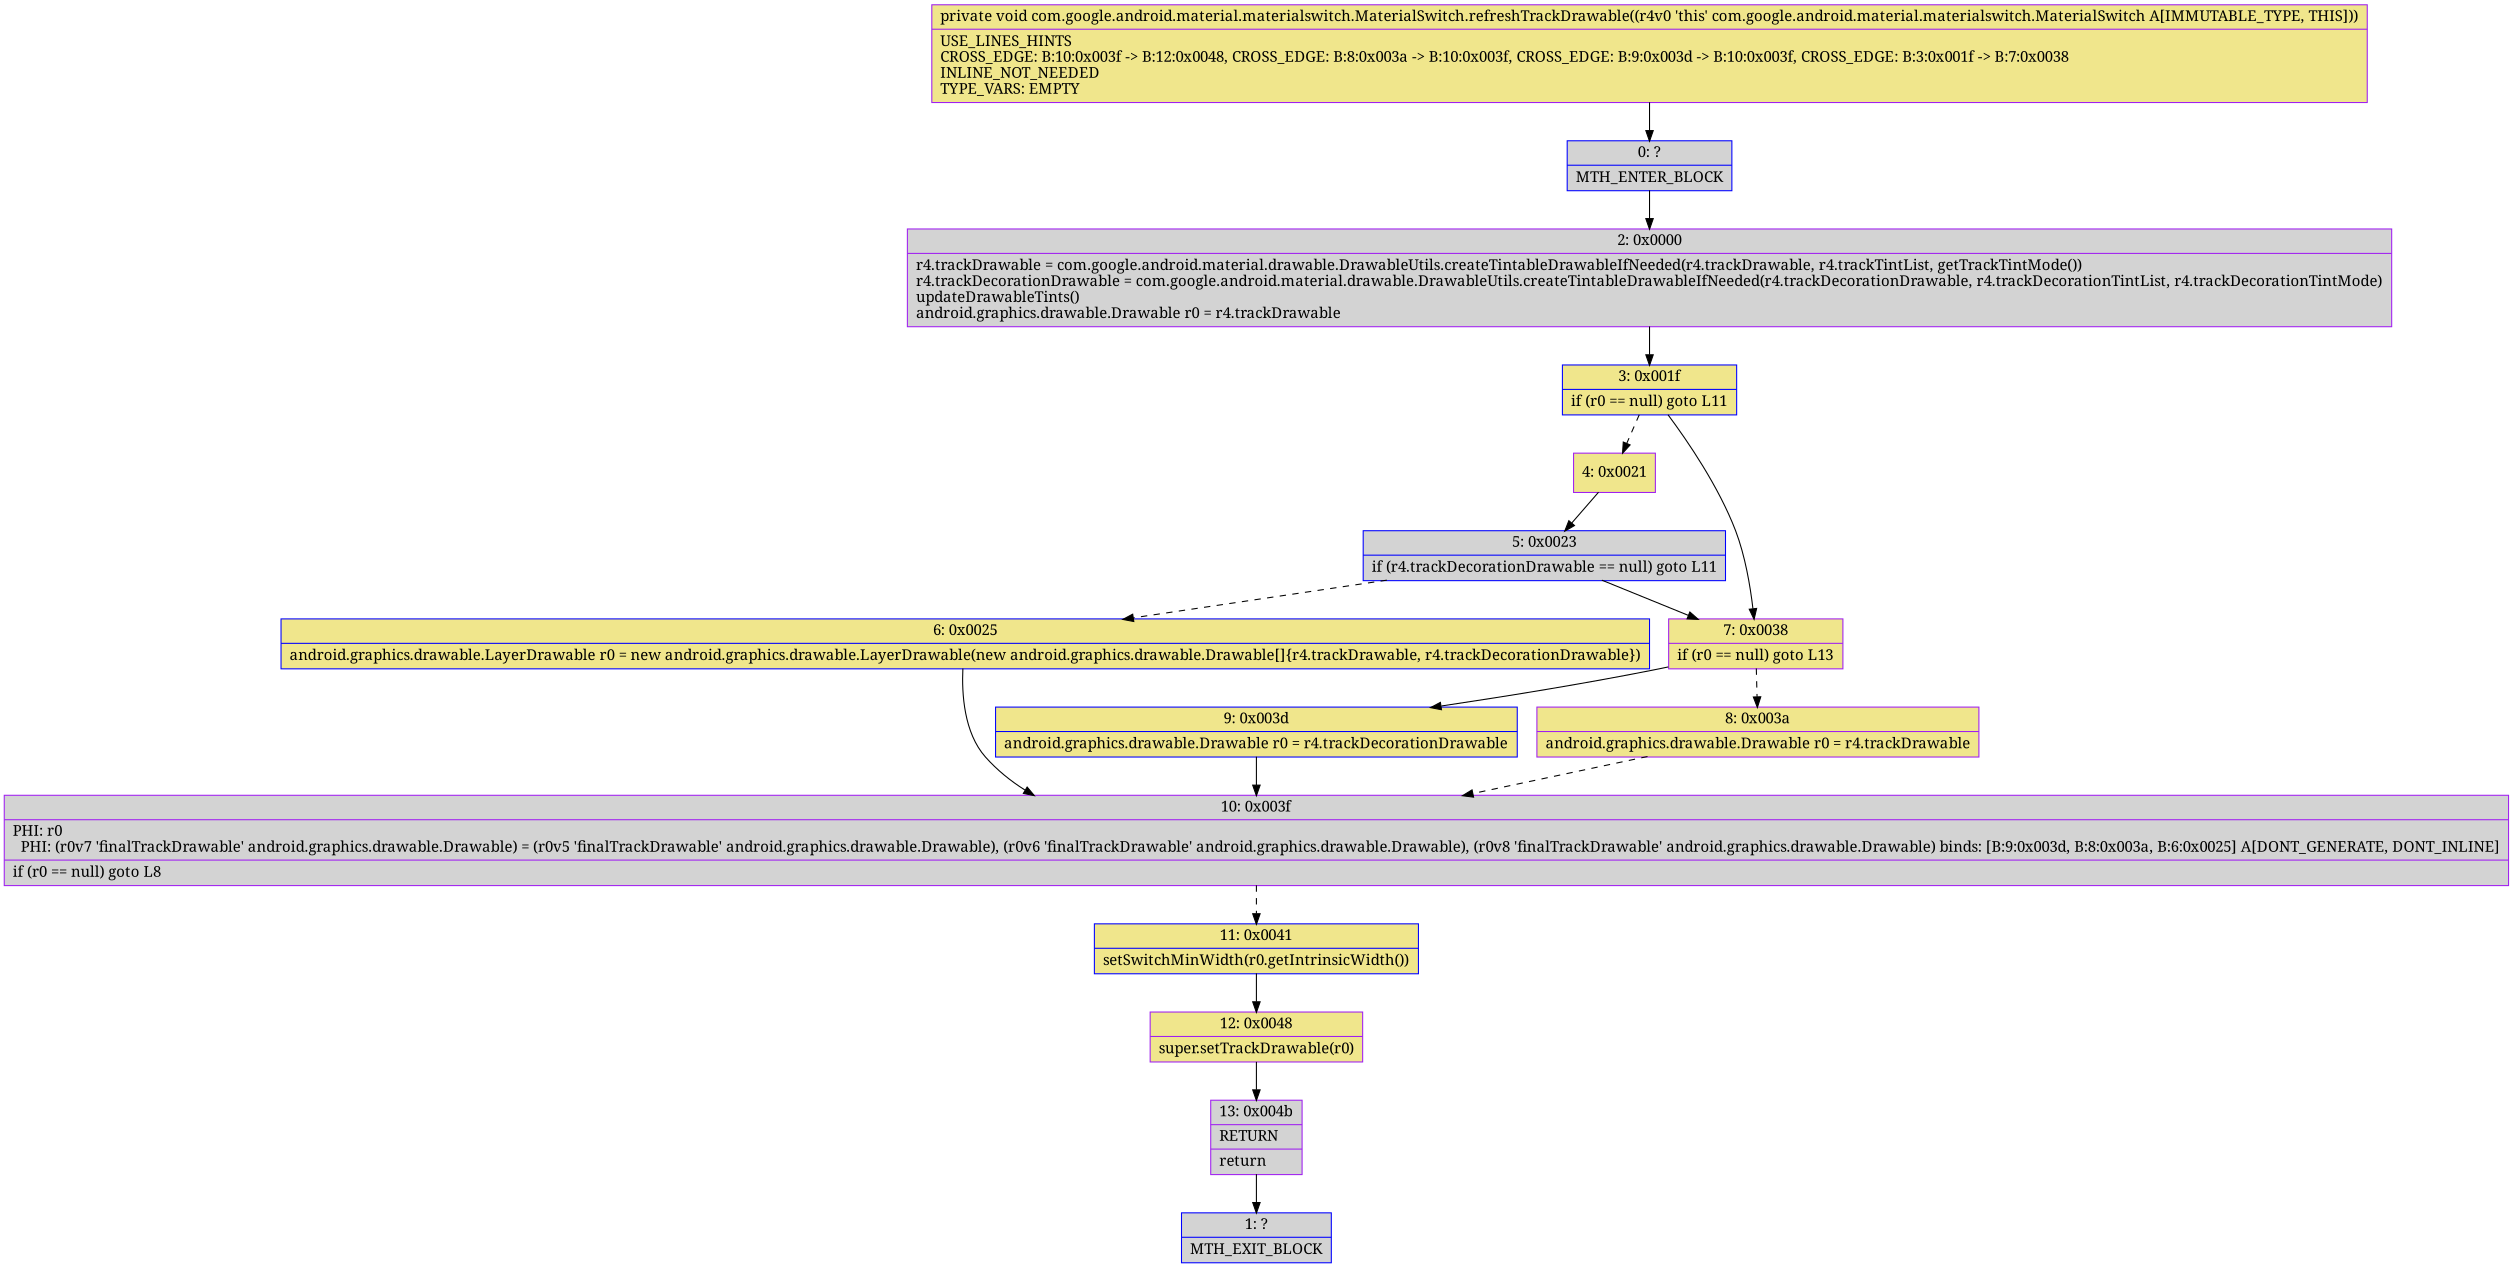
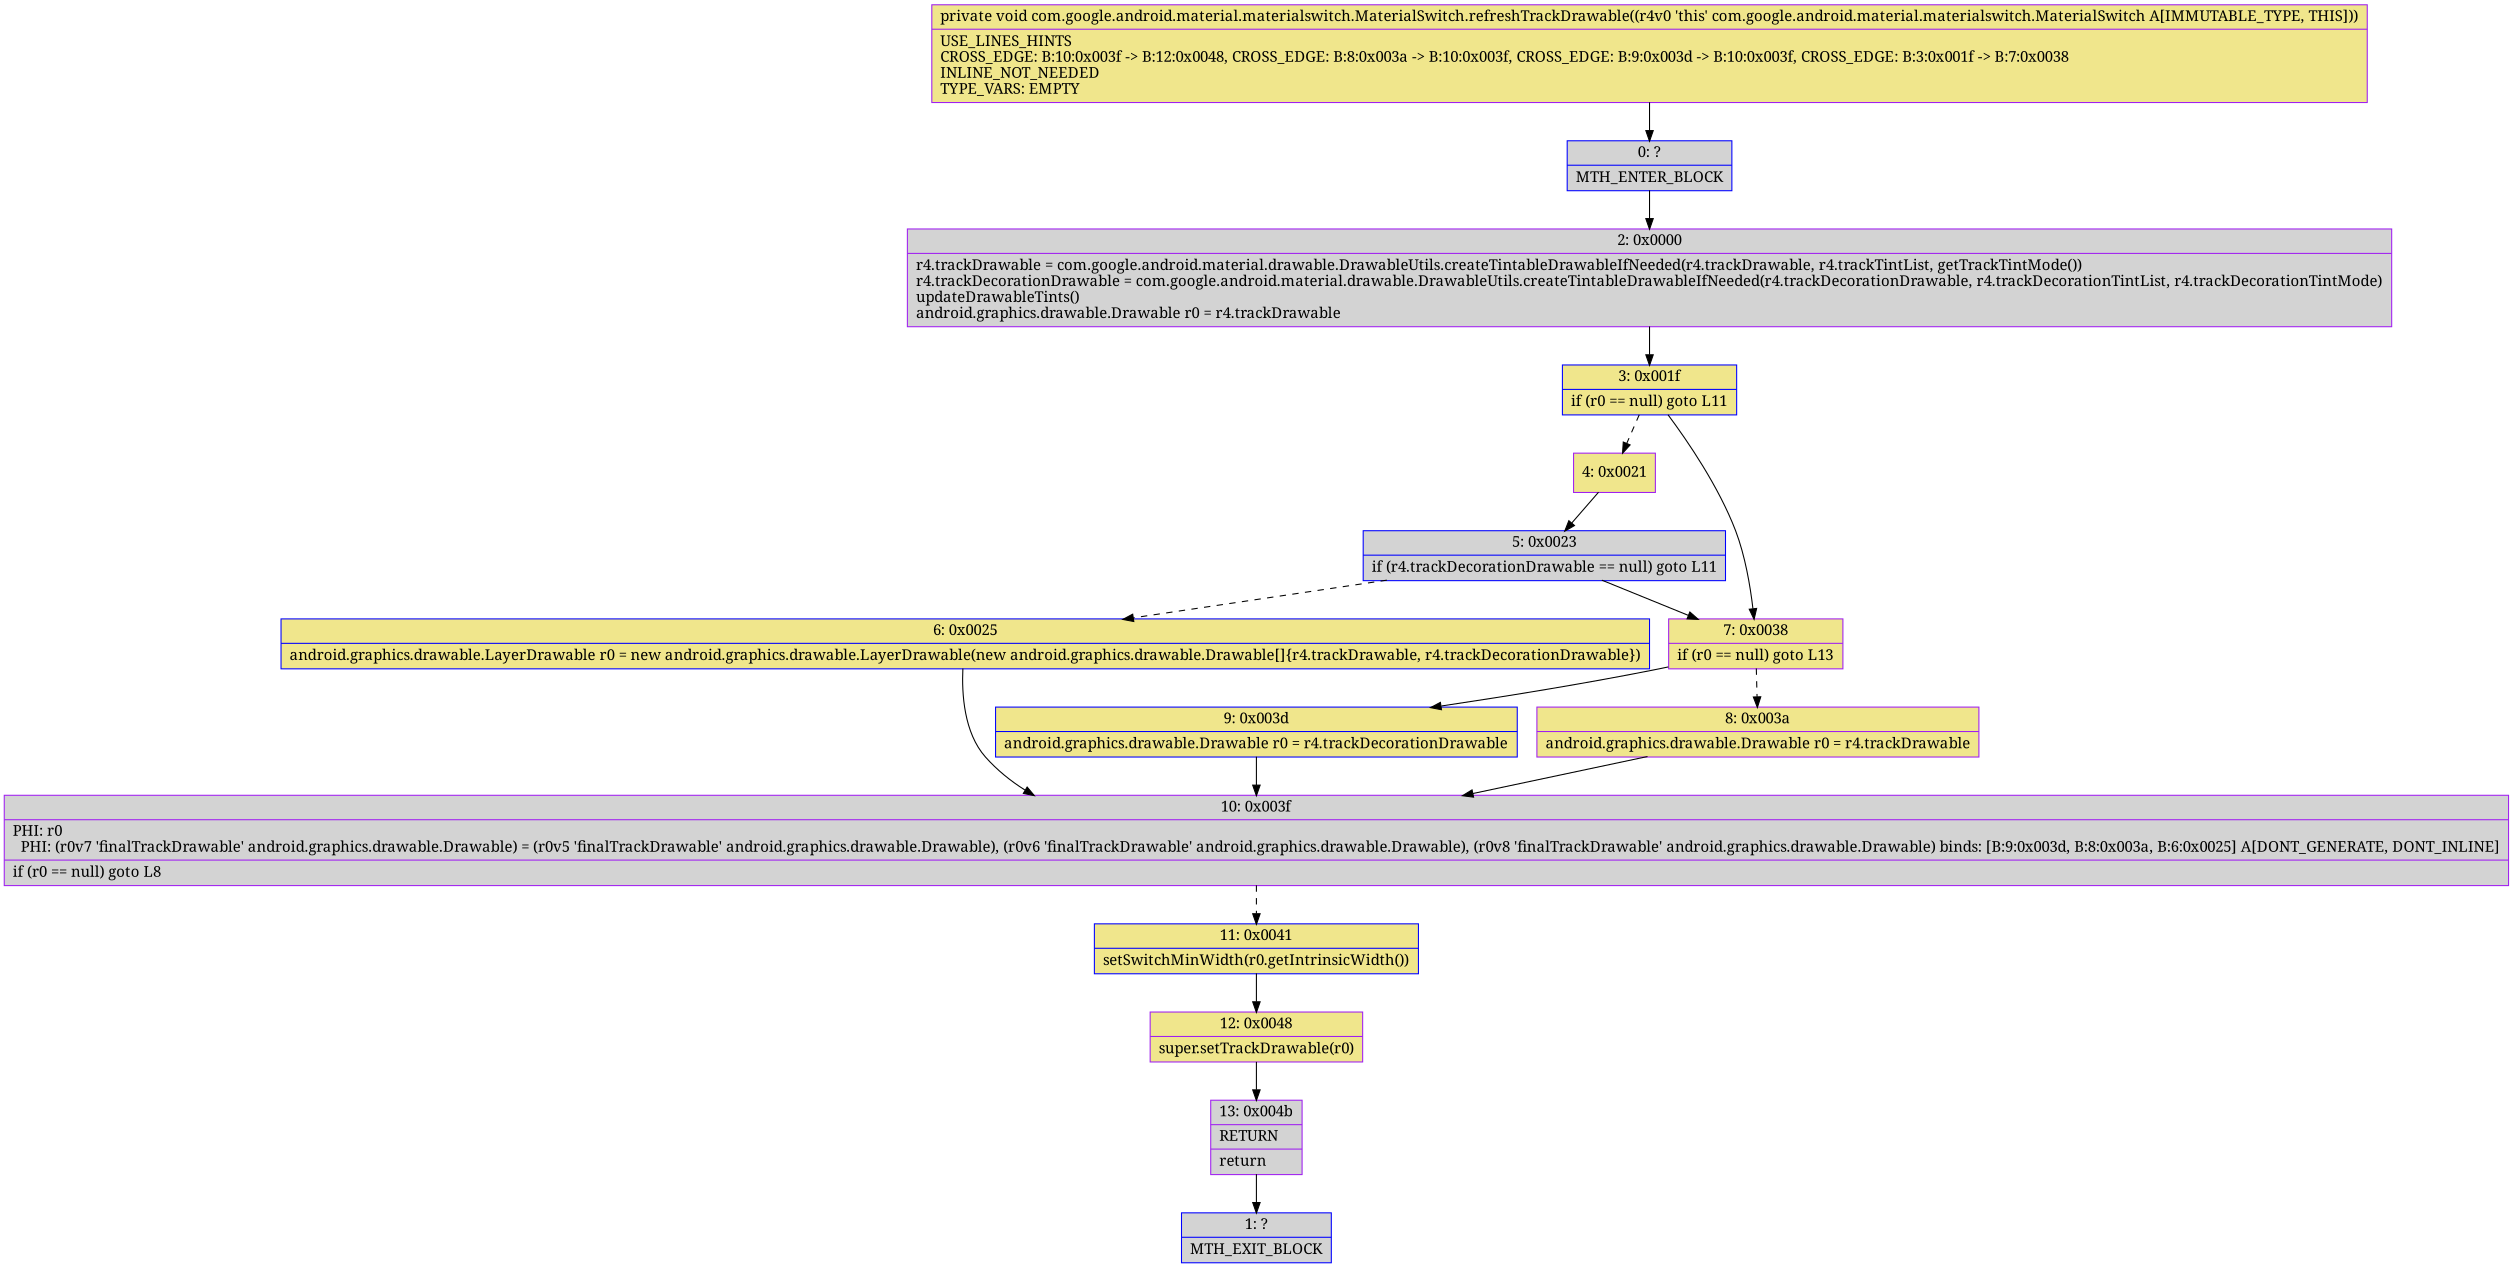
(1560, 775) -> (1560, 775)
